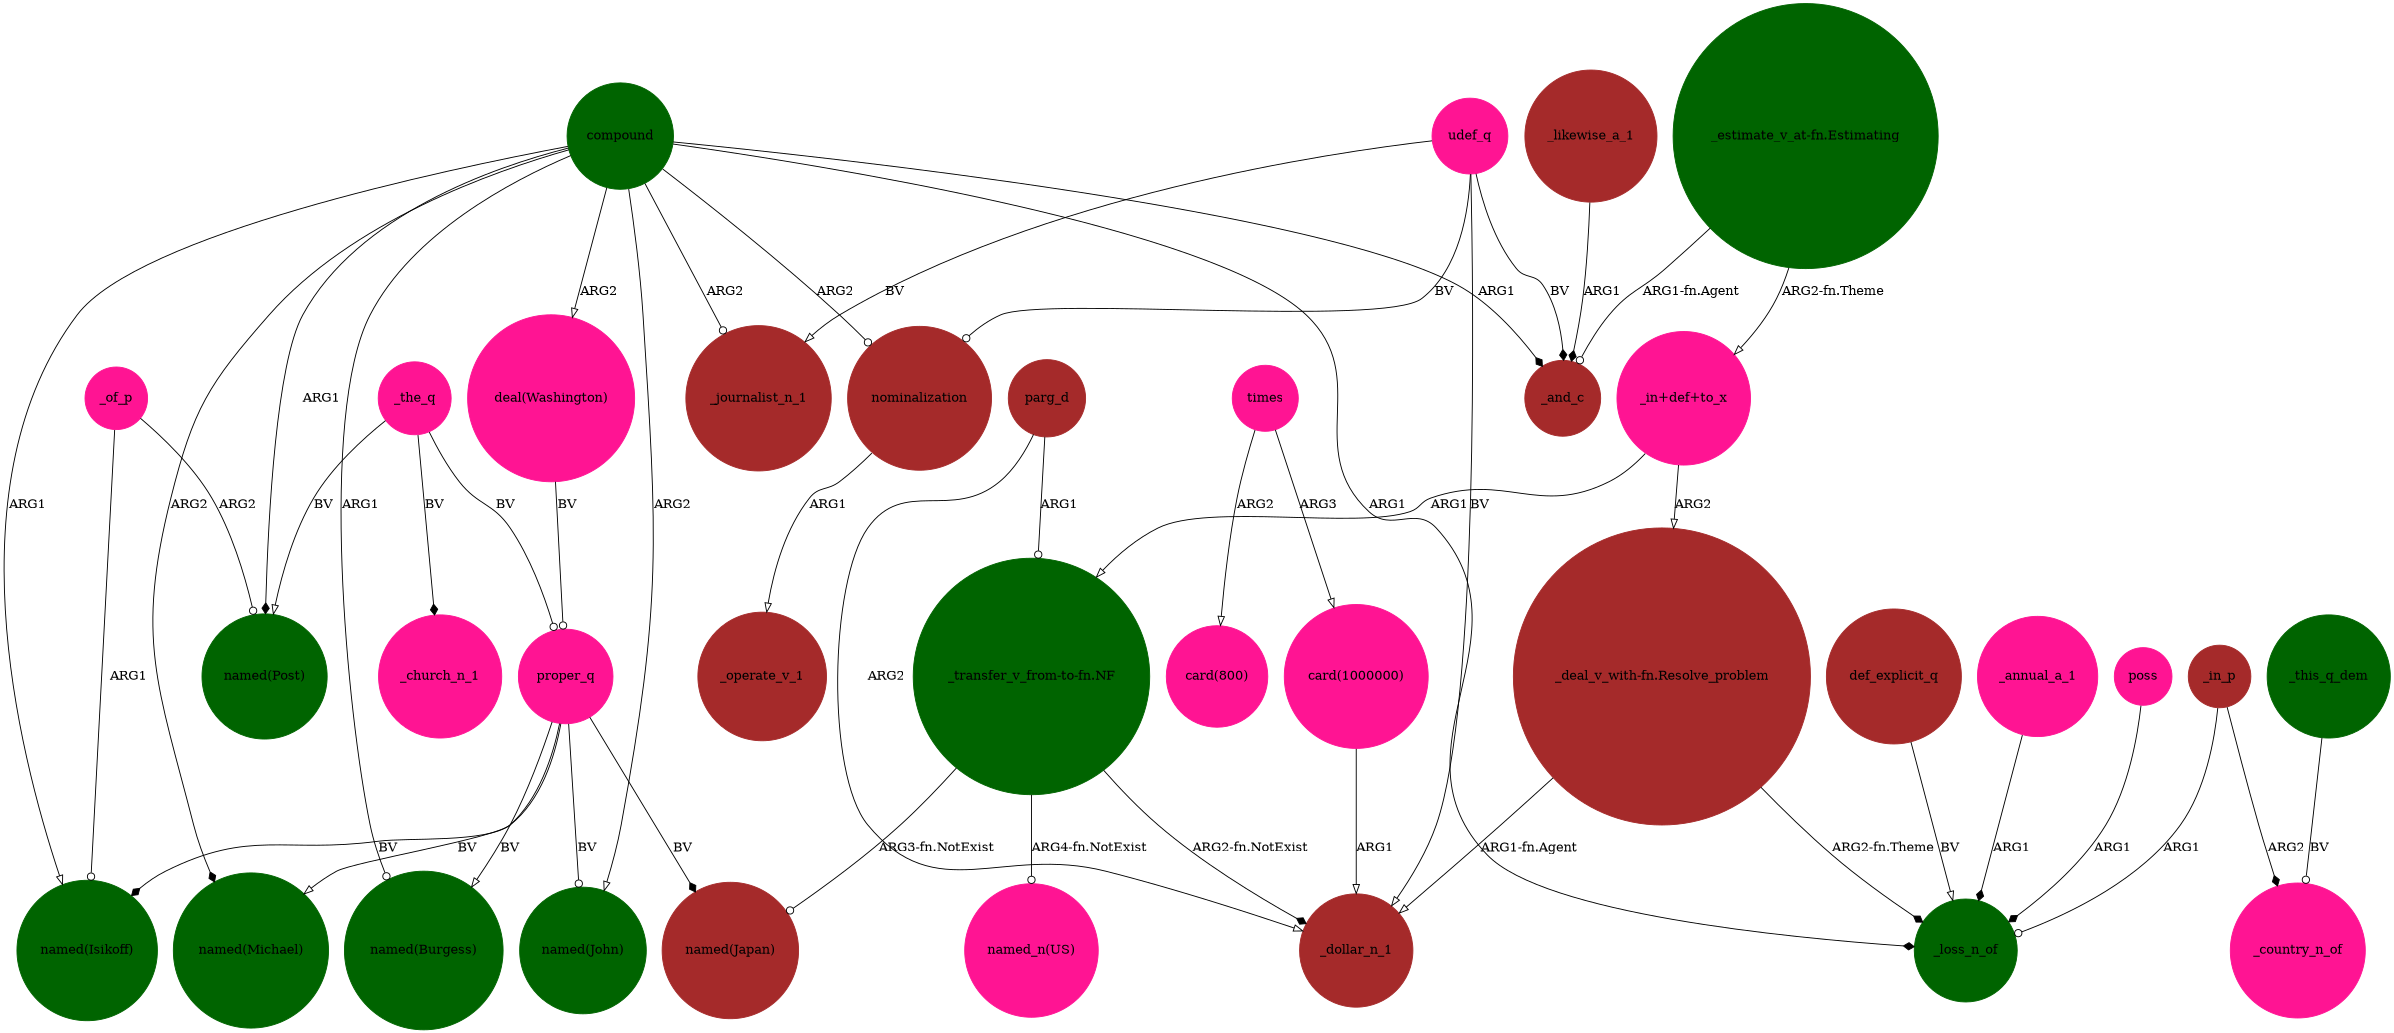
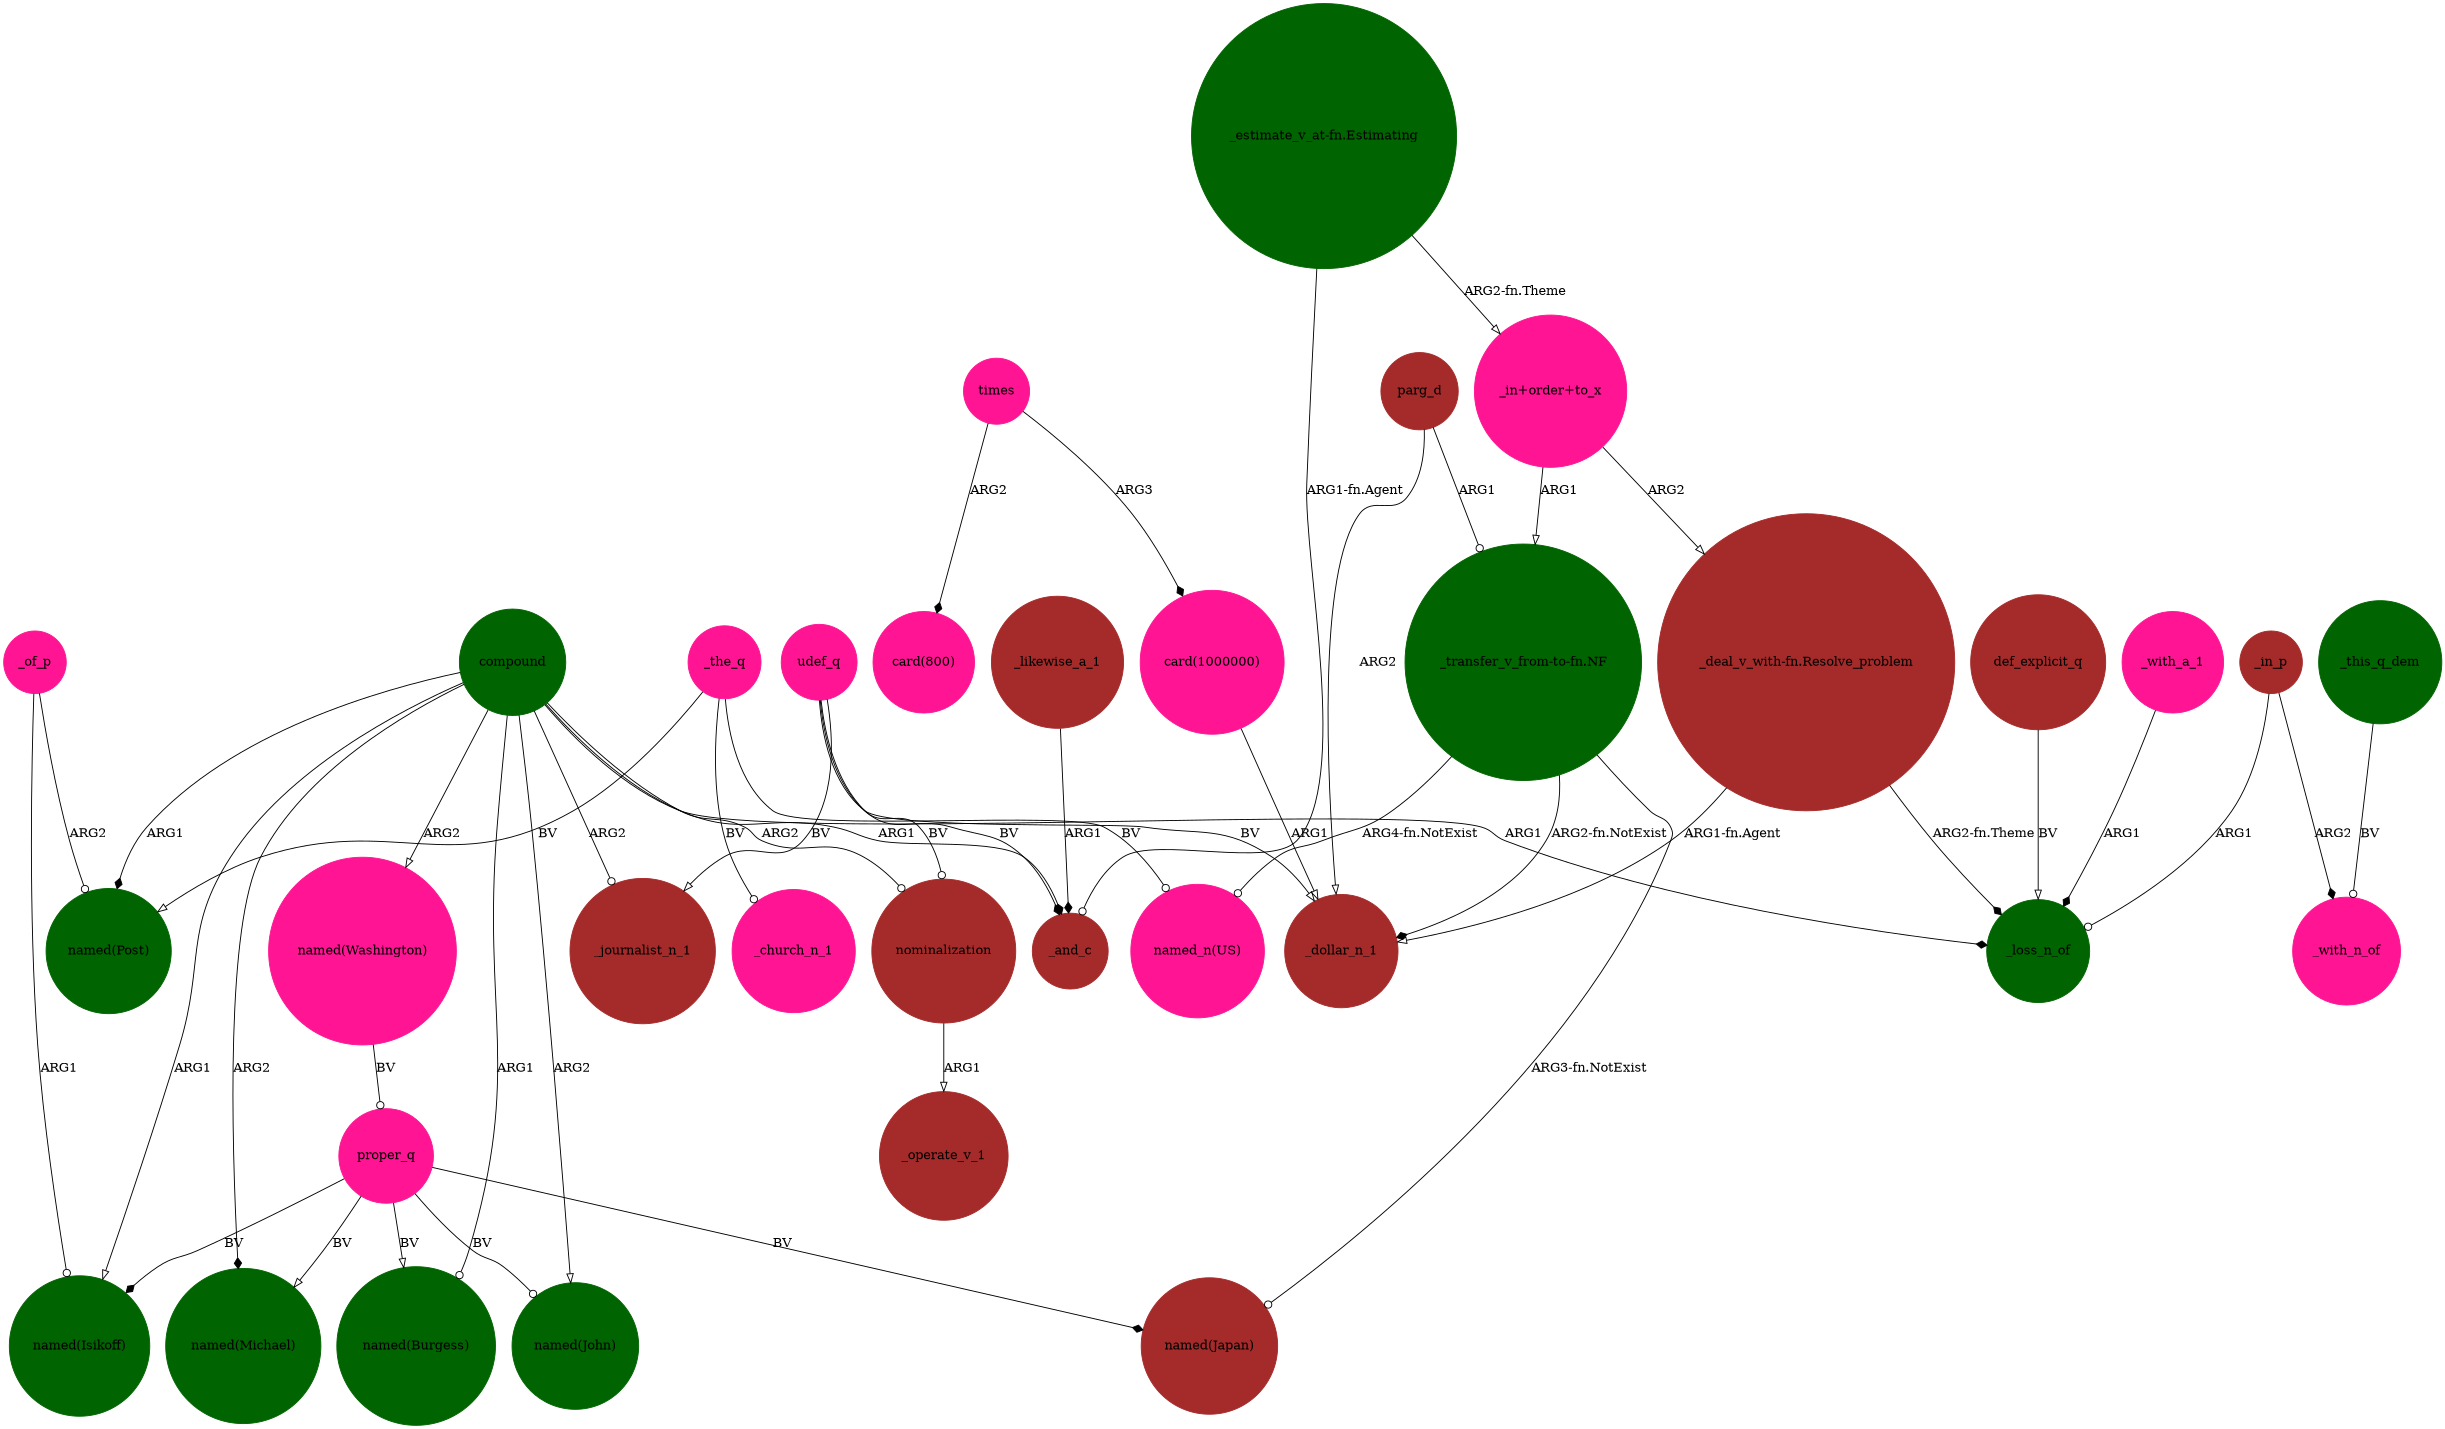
(551, 398) -> (362, 951)
(1684, 398) -> (1551, 391)
(1302, 510) -> (1111, 490)
(503, 519) -> (783, 814)
(426, 520) -> (718, 801)
(1232, 527) -> (964, 513)
(2038, 676) -> (2173, 662)
(2143, 676) -> none
(2298, 950) -> (2347, 951)
